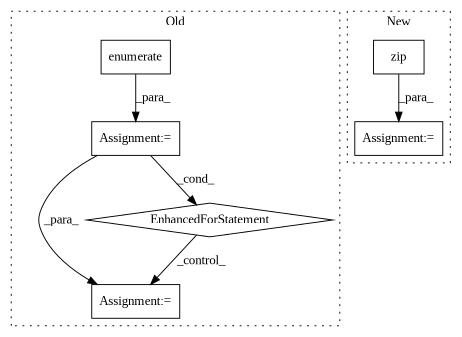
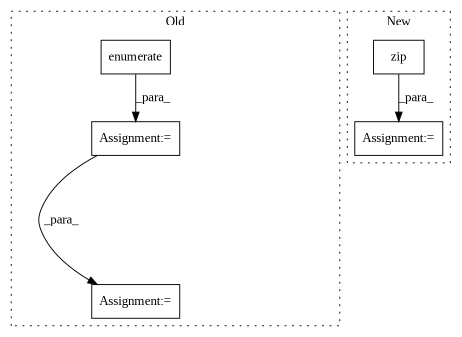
(210, 220) -> none
